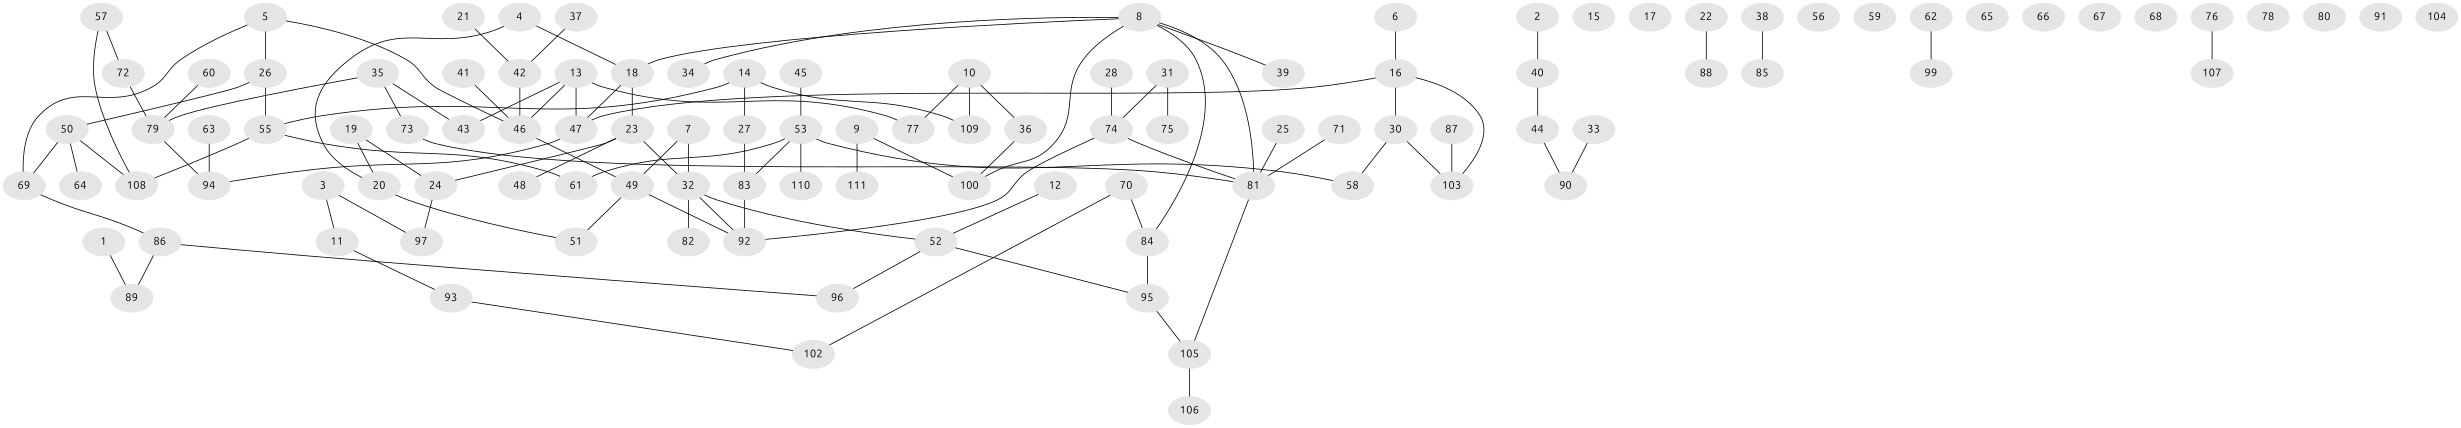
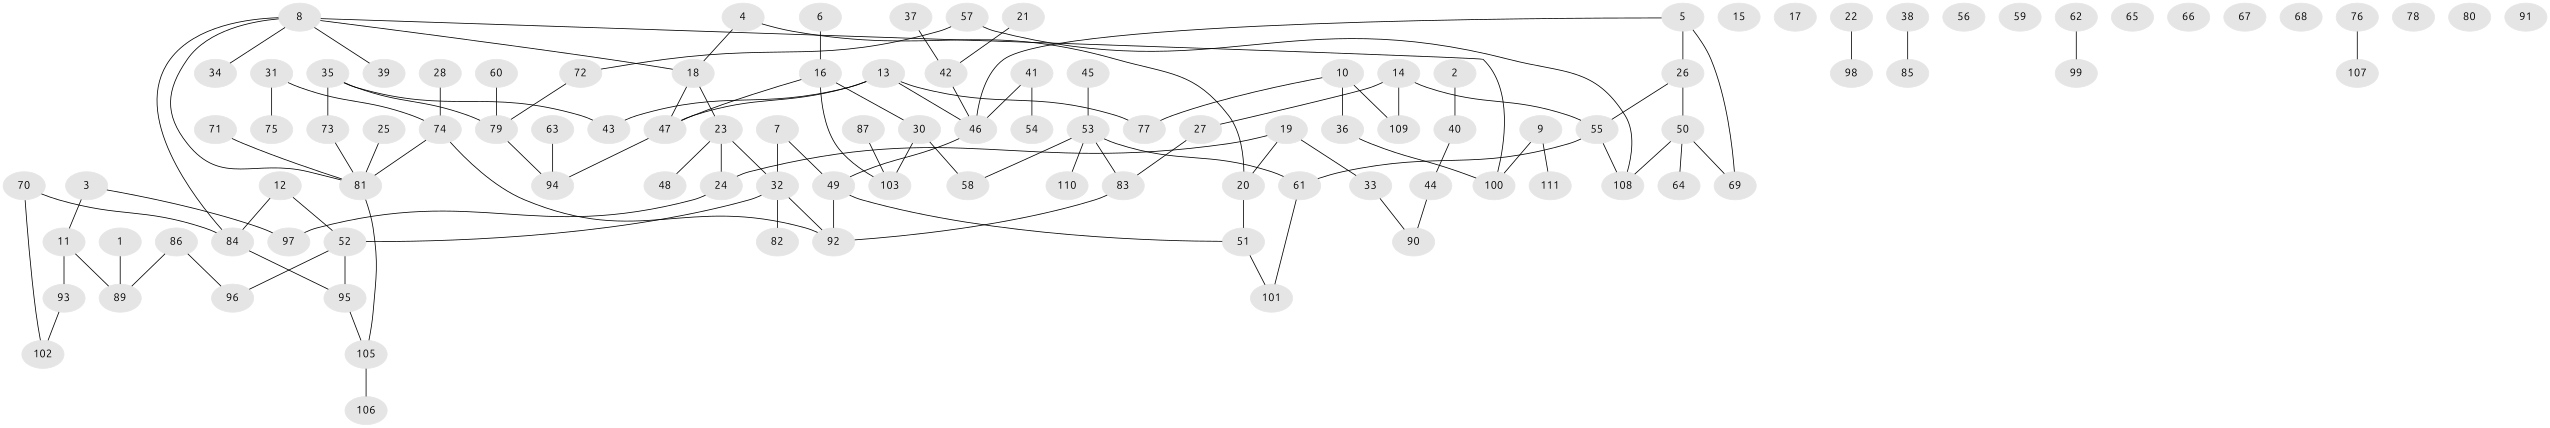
(2437, 17) -> none
(1706, 73) -> (1851, 73)
none -> (1032, 130)
none -> (1329, 158)
(92, 214) -> none
none -> (256, 214)
none -> (92, 270)
none -> (1272, 298)
